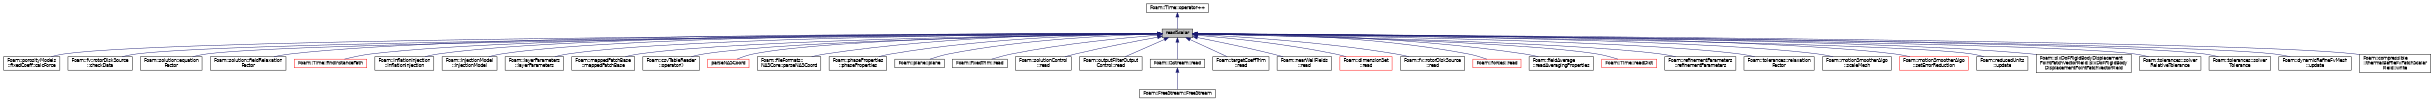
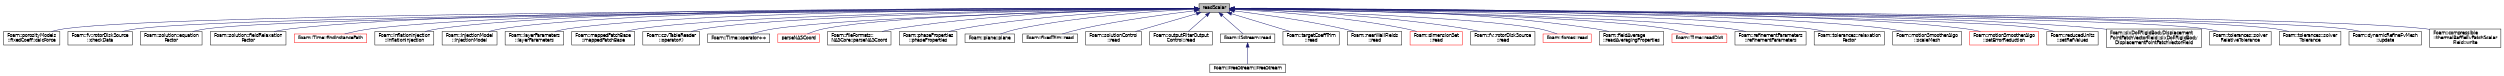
(1177, 23) -> (972, 15)
(2002, 63) -> (2072, 38)
